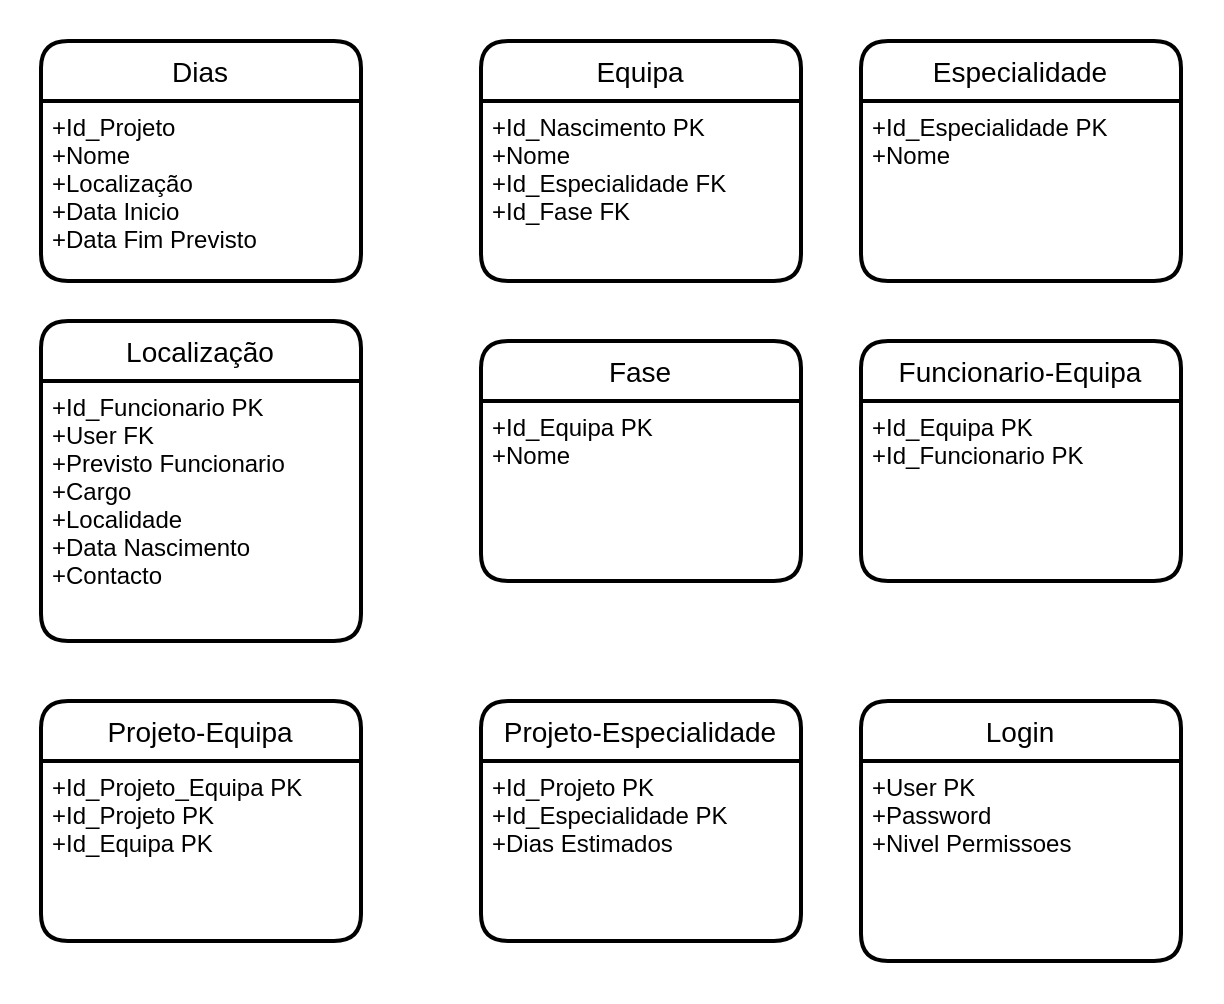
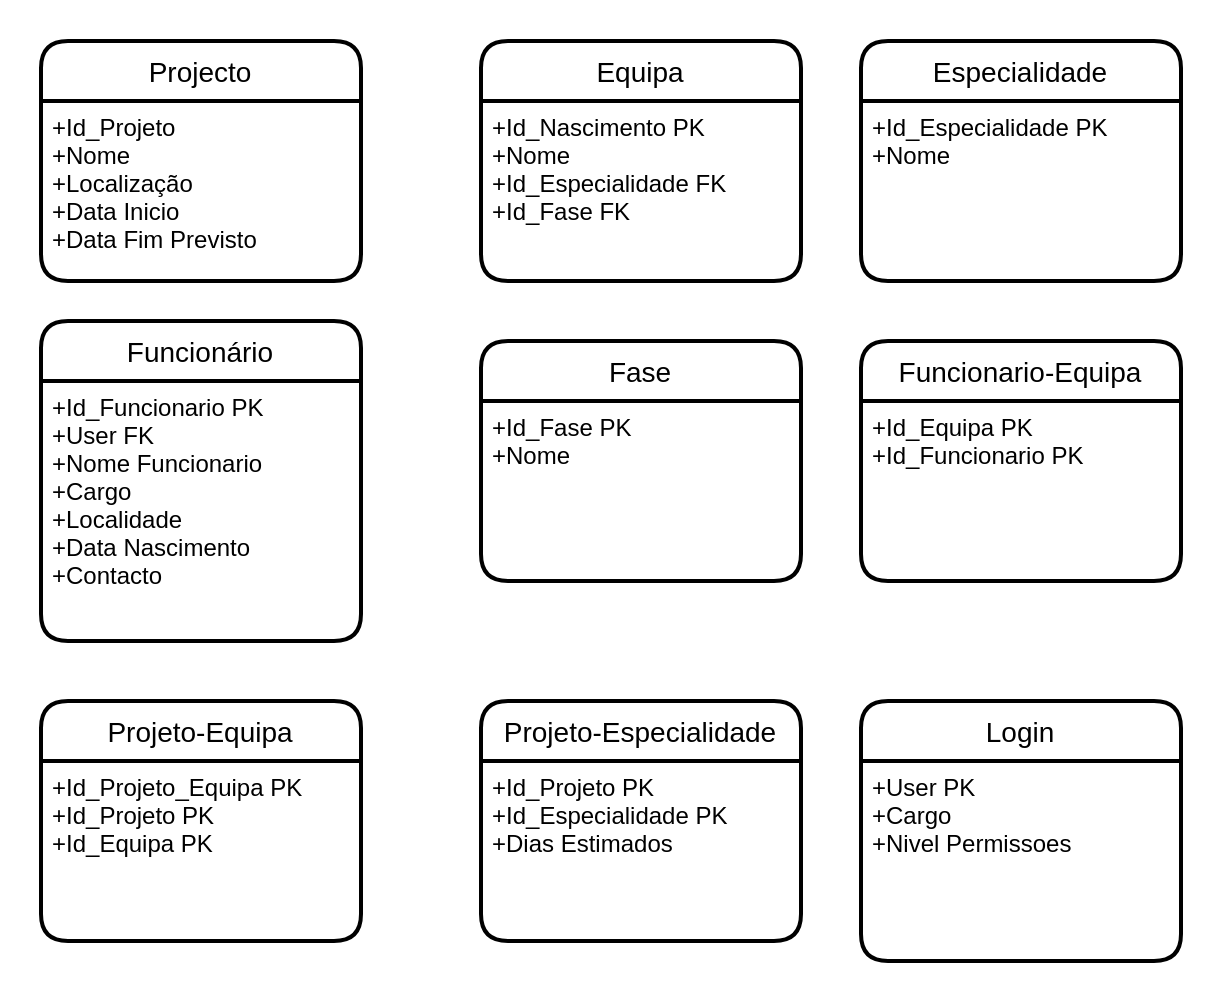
(200, 73) -> (200, 73)
(200, 353) -> (200, 353)
(164, 408) -> (164, 408)
(573, 428) -> (563, 428)
(923, 788) -> (923, 788)
